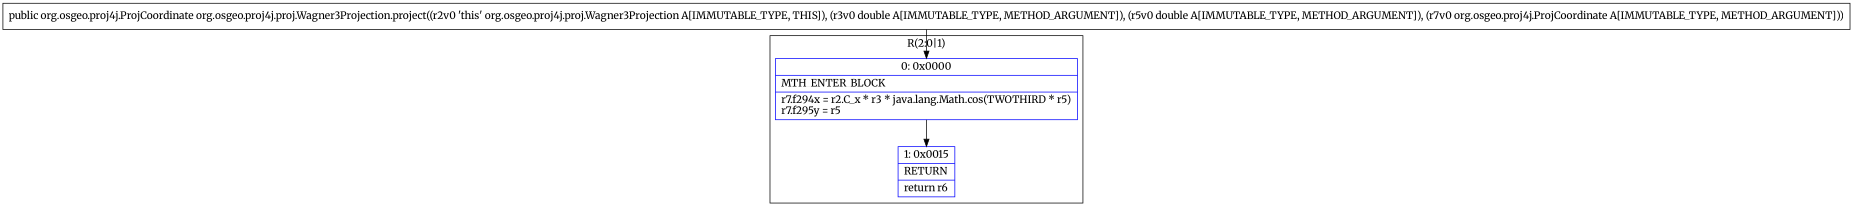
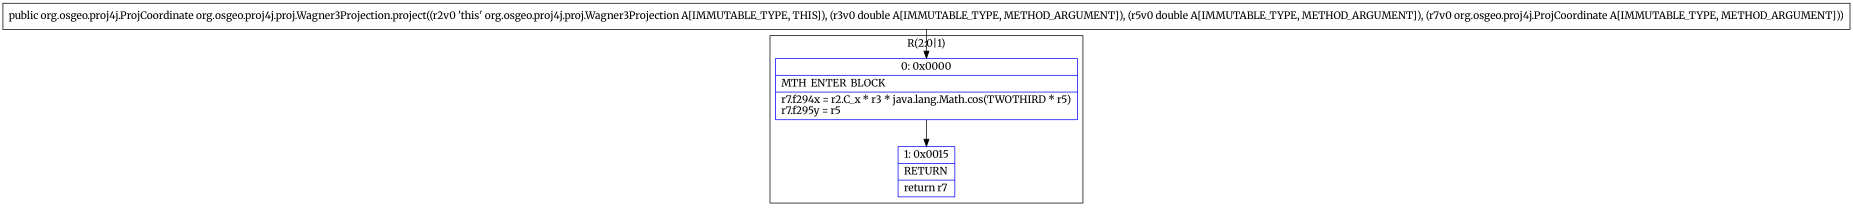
(926, 188) -> (926, 188)
